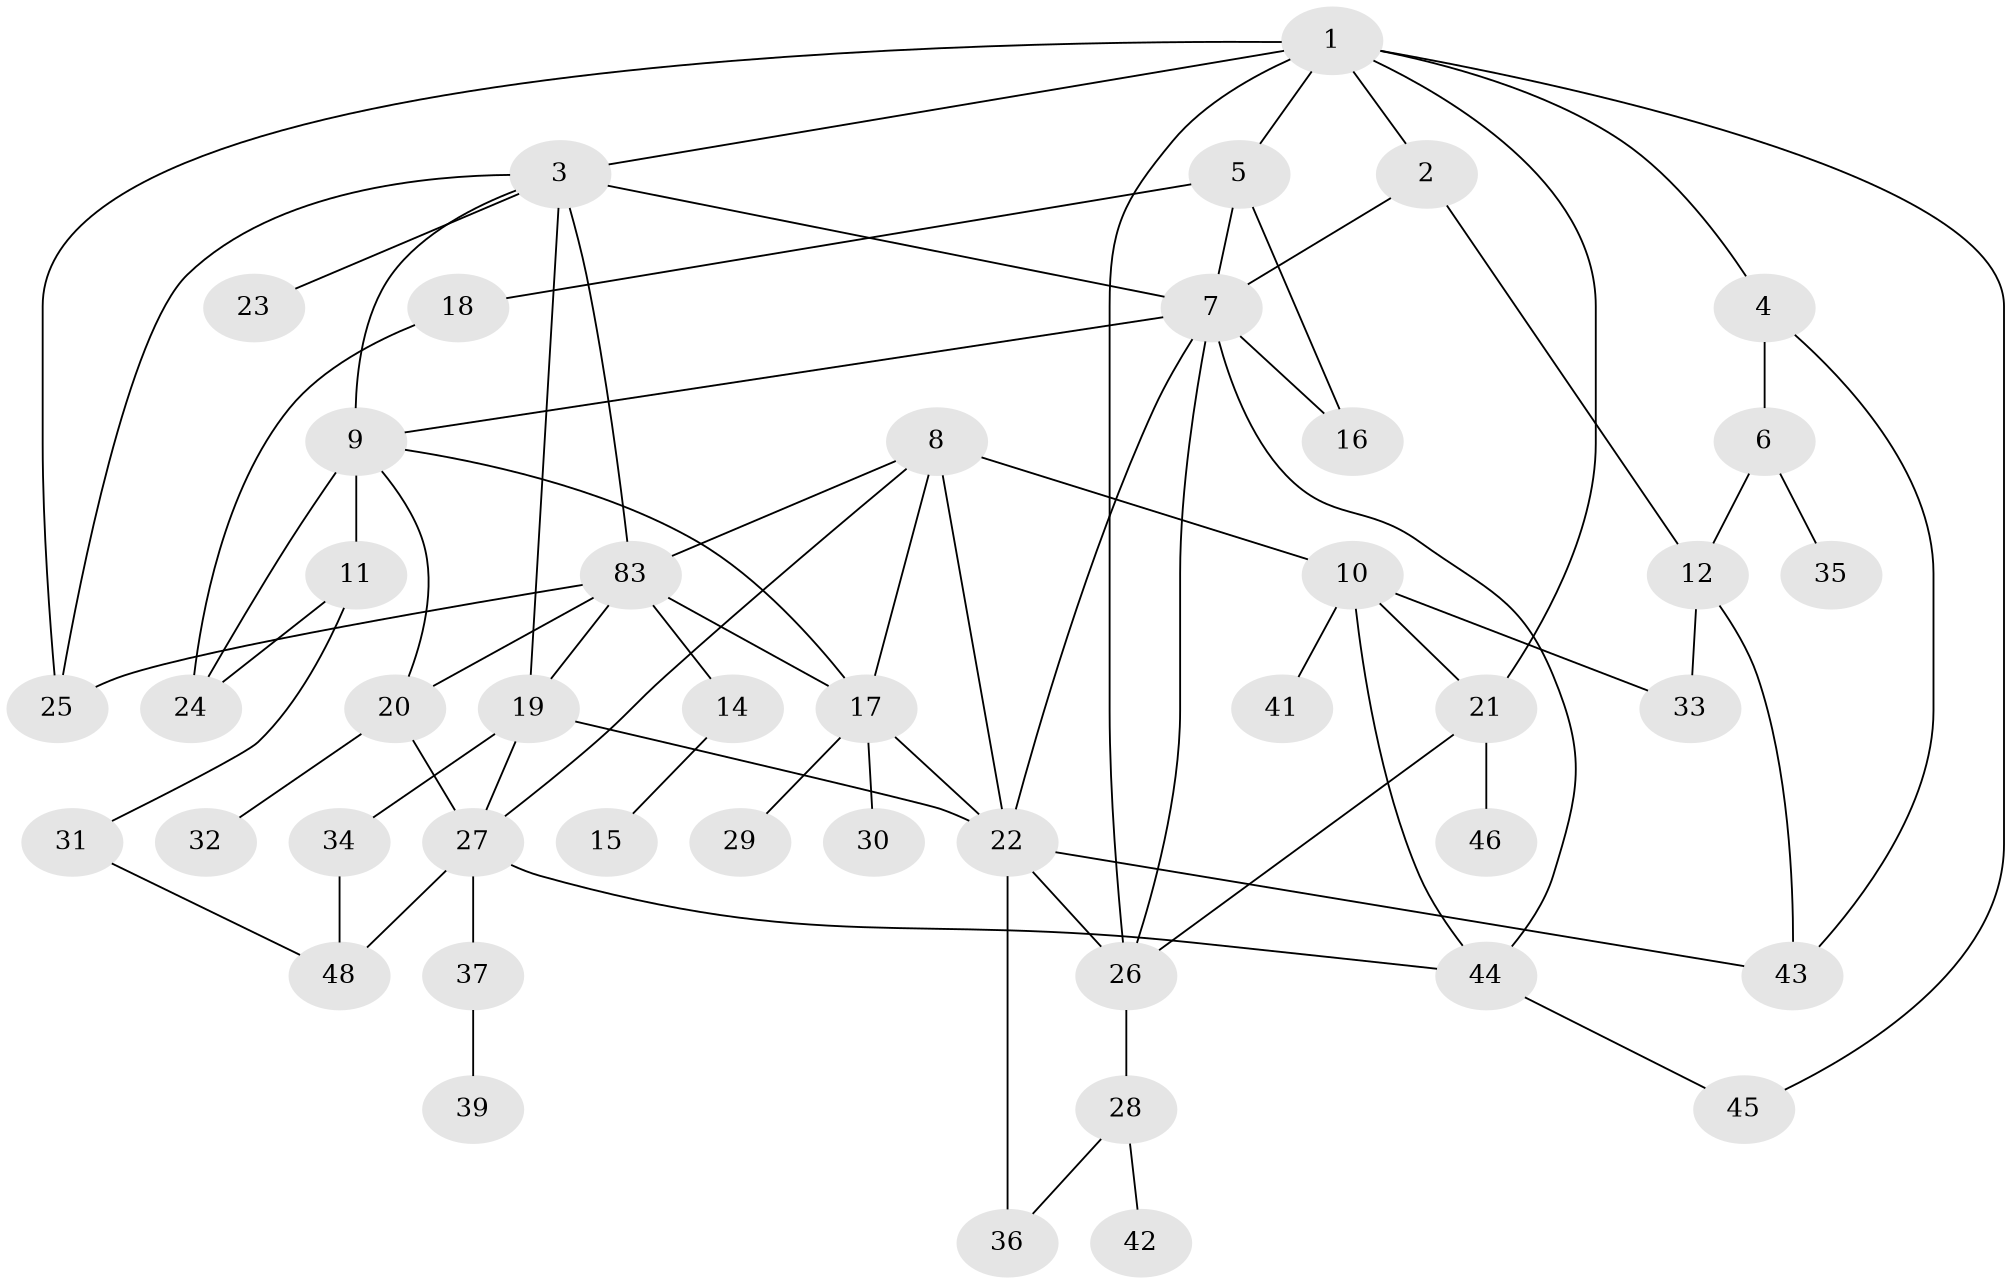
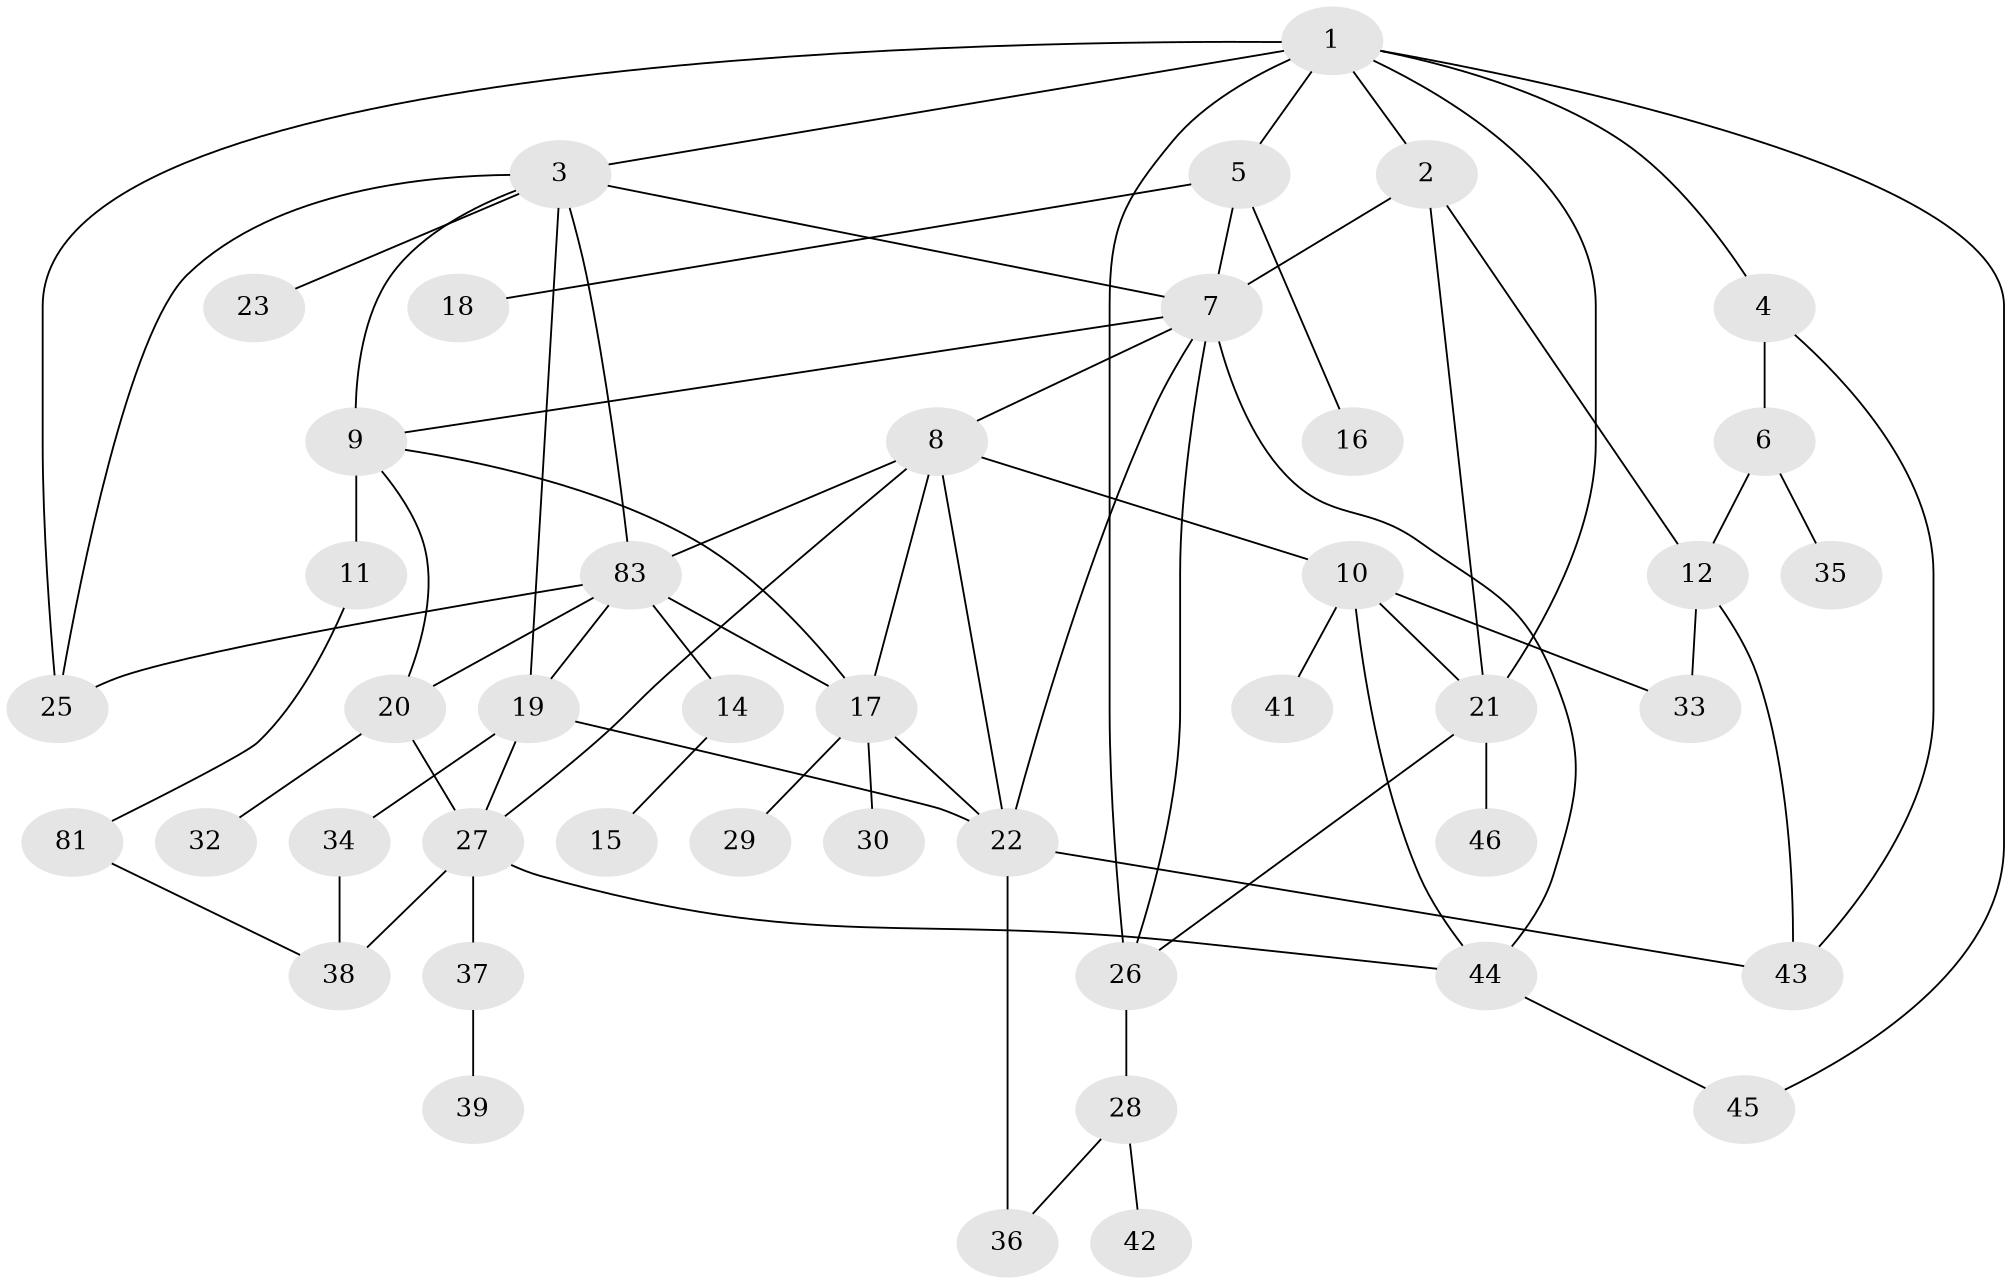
(1282, 375) -> (1074, 375)
none -> (1457, 441)
(191, 709) -> none
(72, 842) -> (72, 842)
(1067, 909) -> none
(340, 976) -> (340, 976)
